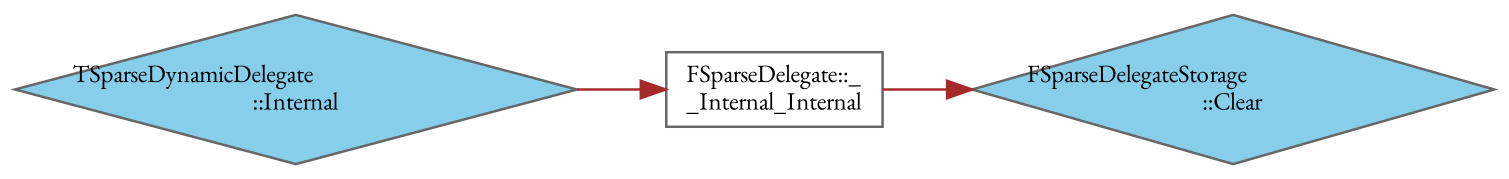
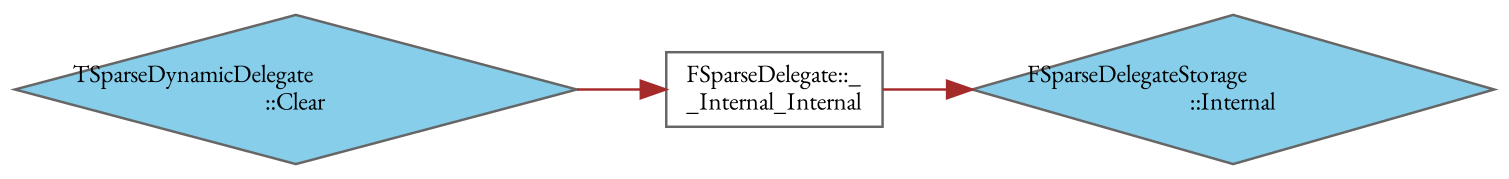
(296, 90) -> (296, 90)
(1233, 90) -> (1233, 90)
